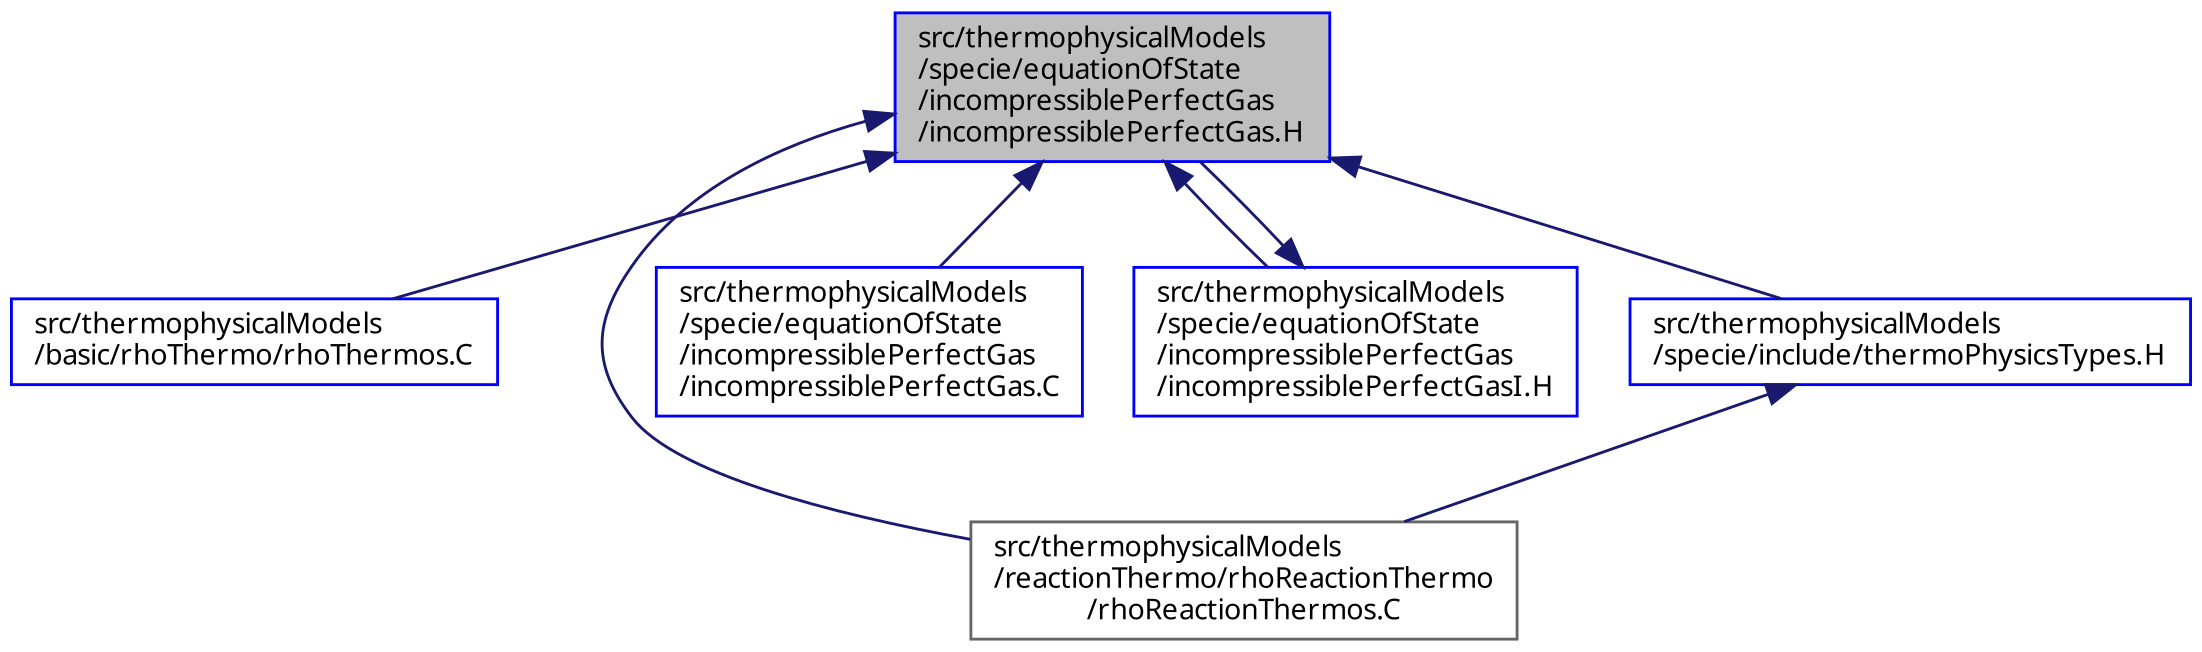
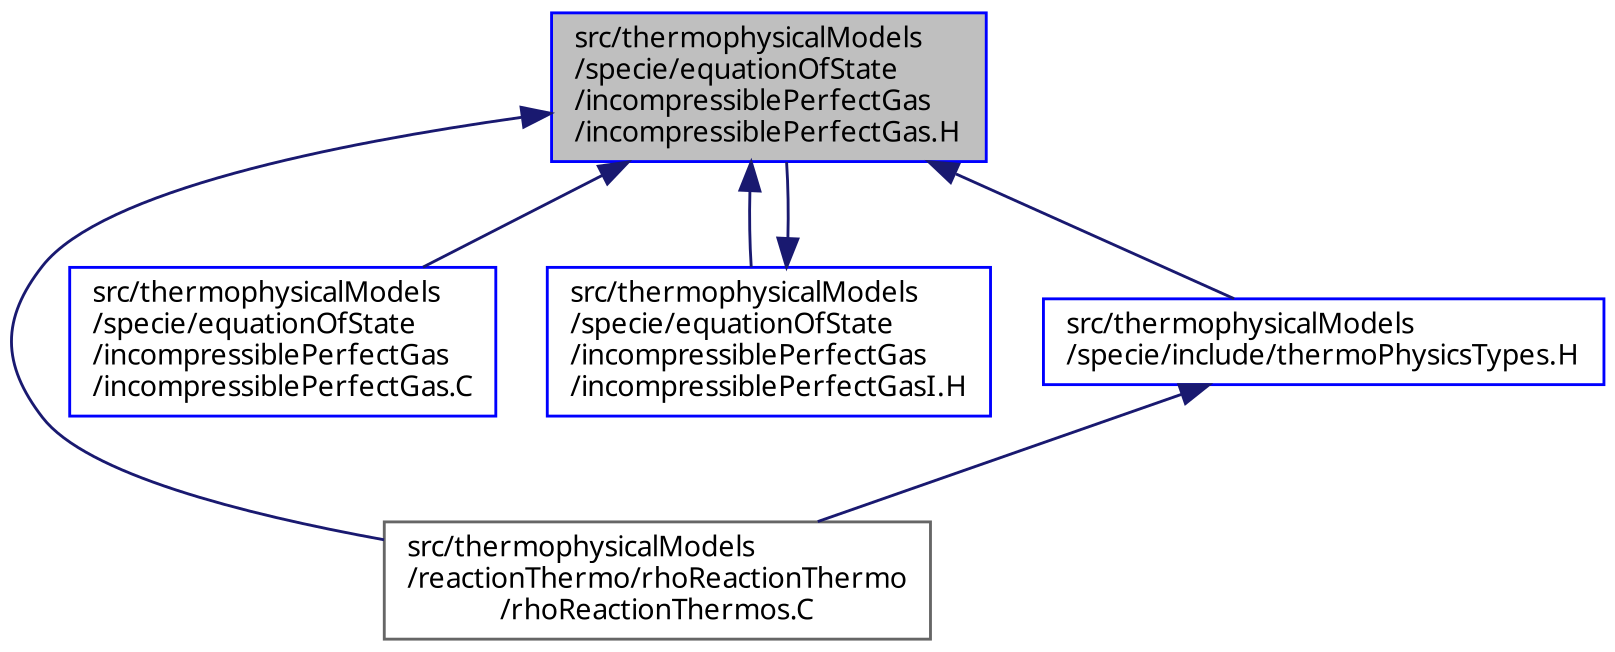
(255, 342) -> none
